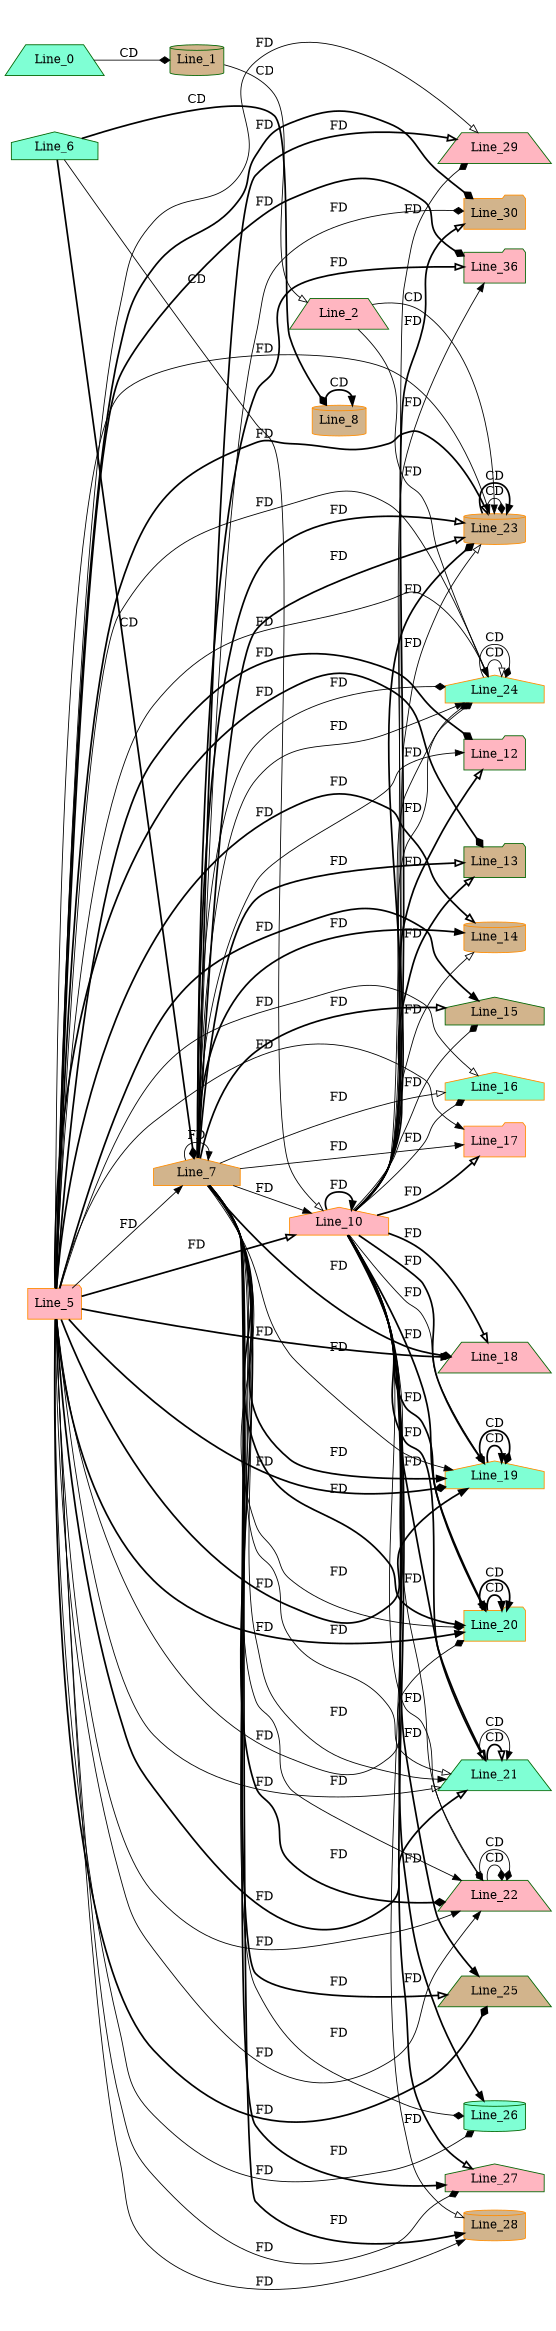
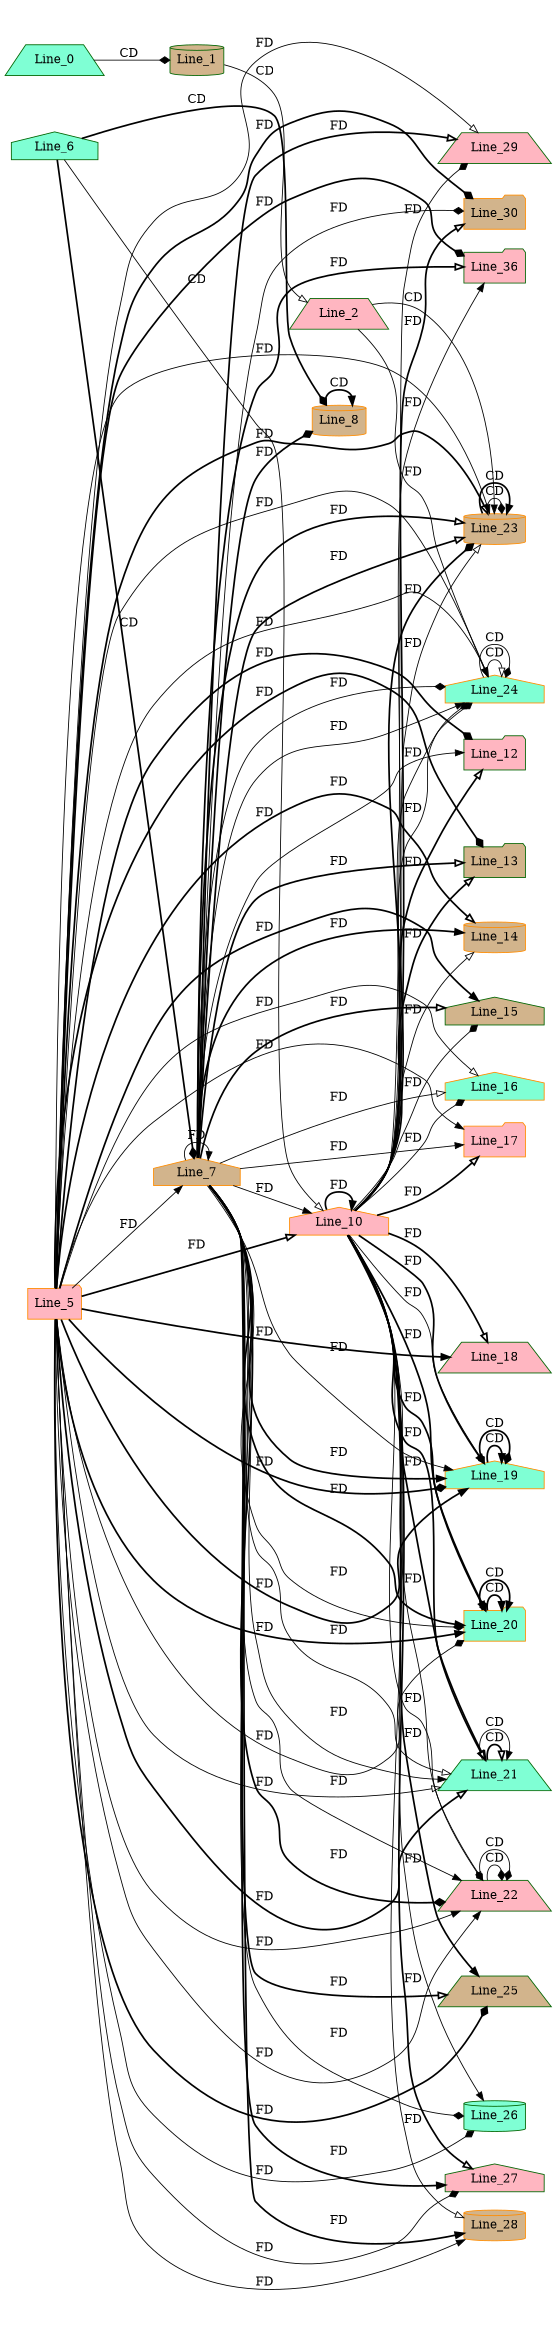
(311, 1289) -> (229, 636)
(407, 1887) -> (407, 1887)
